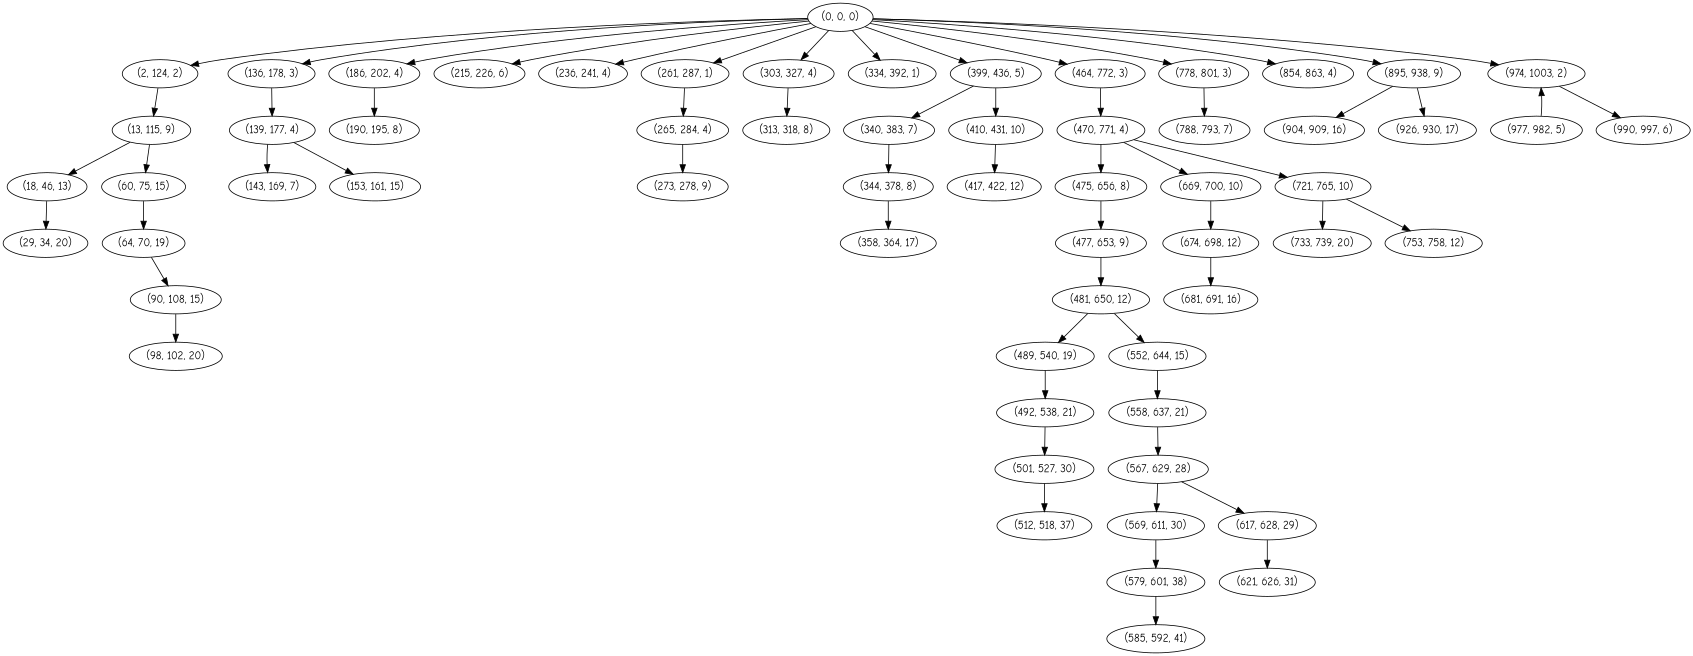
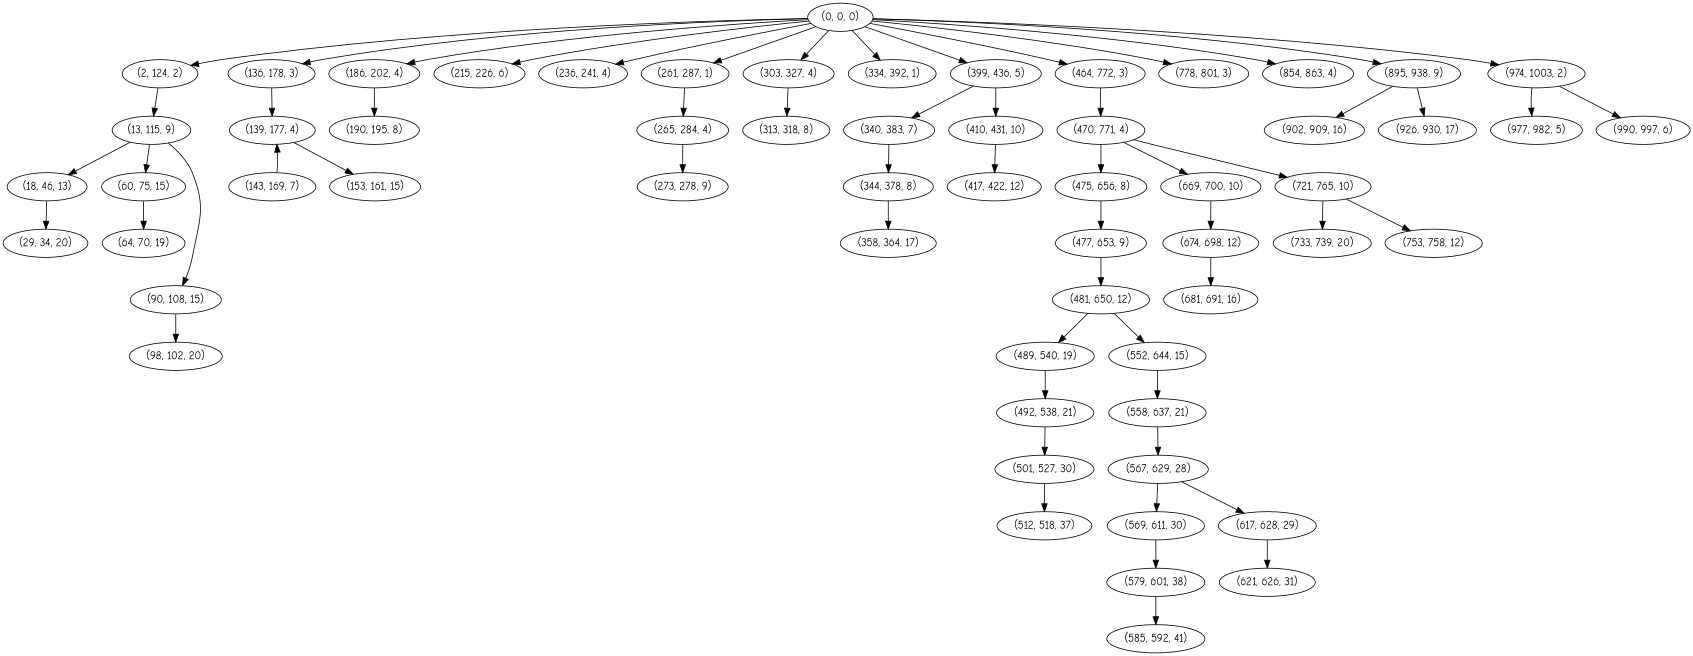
(1542, 106) -> (1531, 98)
(1205, 130) -> none
(1314, 130) -> (1314, 130)
(267, 154) -> (278, 162)
(158, 268) -> (200, 207)
